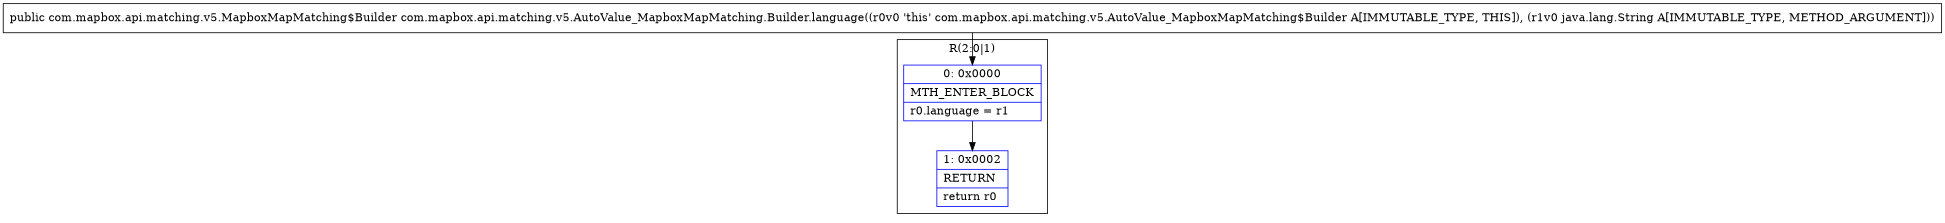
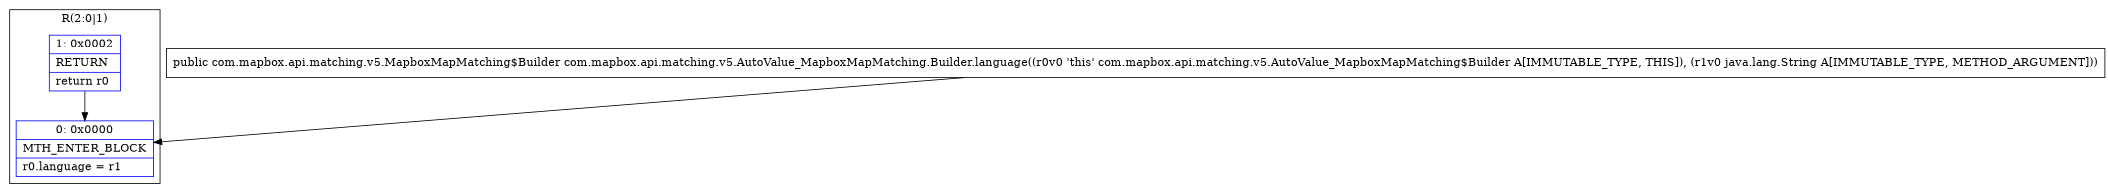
(972, 132) -> (85, 102)
